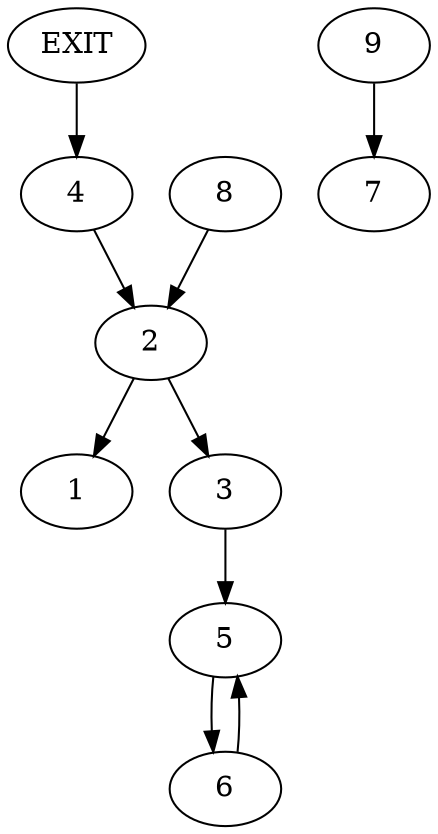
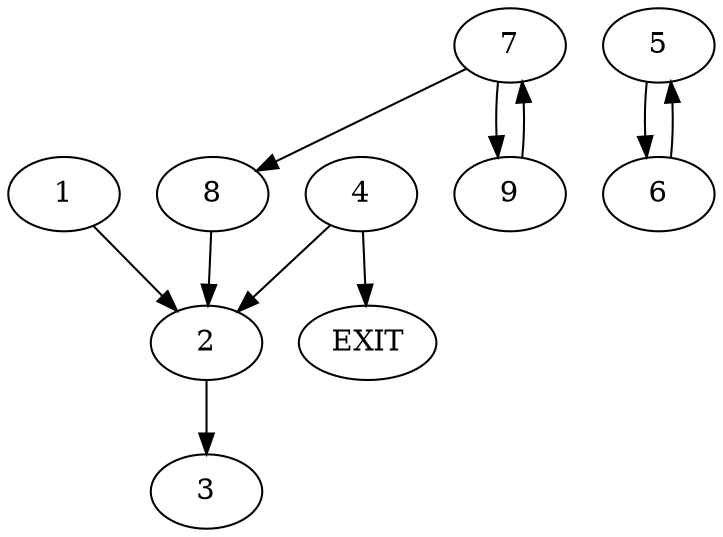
none -> (496, 109)
(77, 110) -> (364, 258)
none -> (371, 115)
(119, 408) -> (128, 261)
(225, 556) -> none
